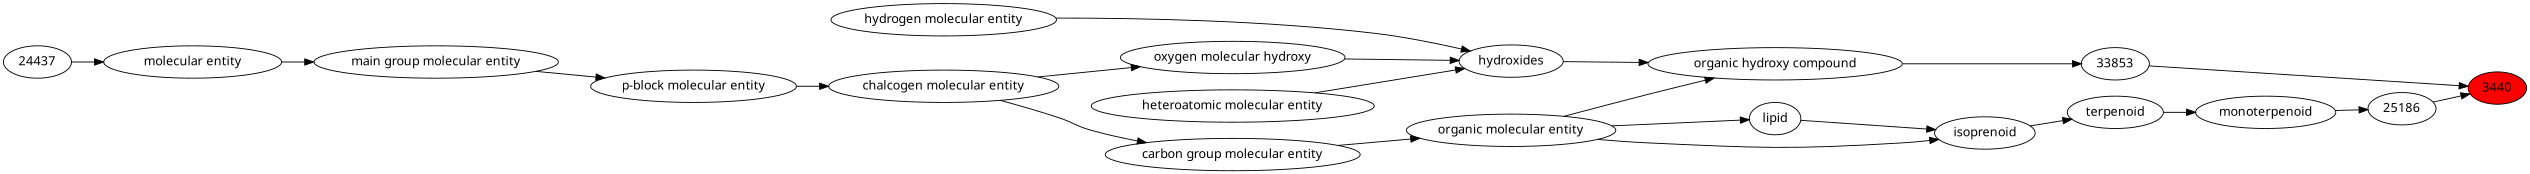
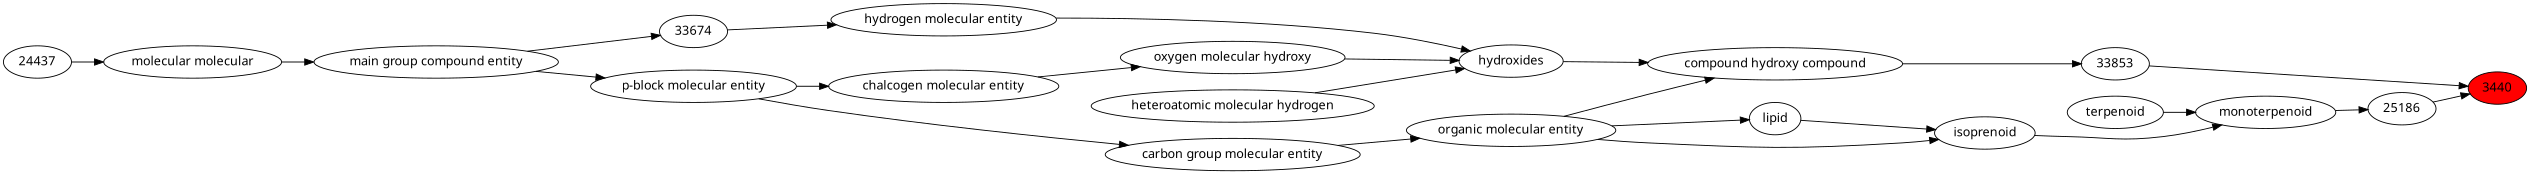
none -> (694, 31)
(193, 62) -> (193, 62)
(436, 62) -> (436, 62)
(1775, 64) -> (1775, 64)
(1233, 106) -> (1233, 106)
(1069, 121) -> (939, 125)
(2046, 123) -> (2124, 139)
